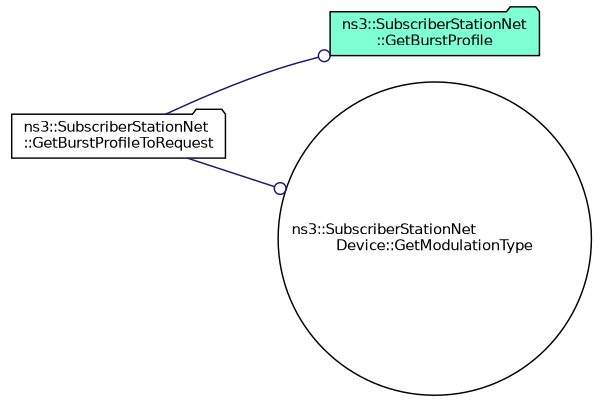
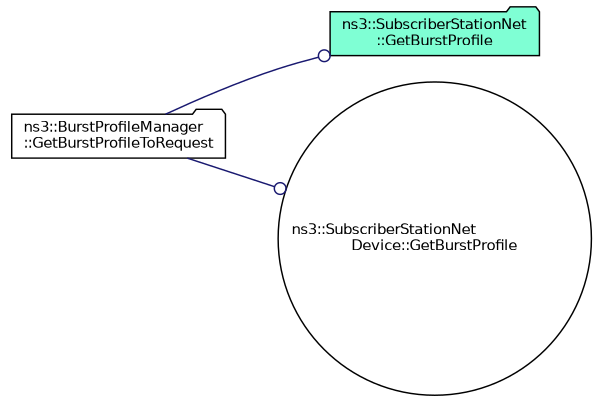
(119, 136) -> (119, 136)
(435, 239) -> (435, 239)
